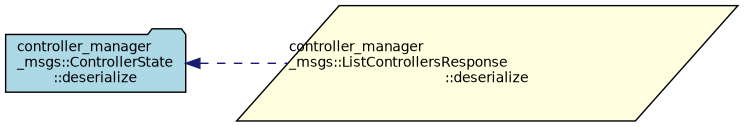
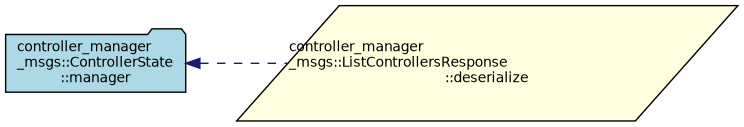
(96, 63) -> (96, 63)
